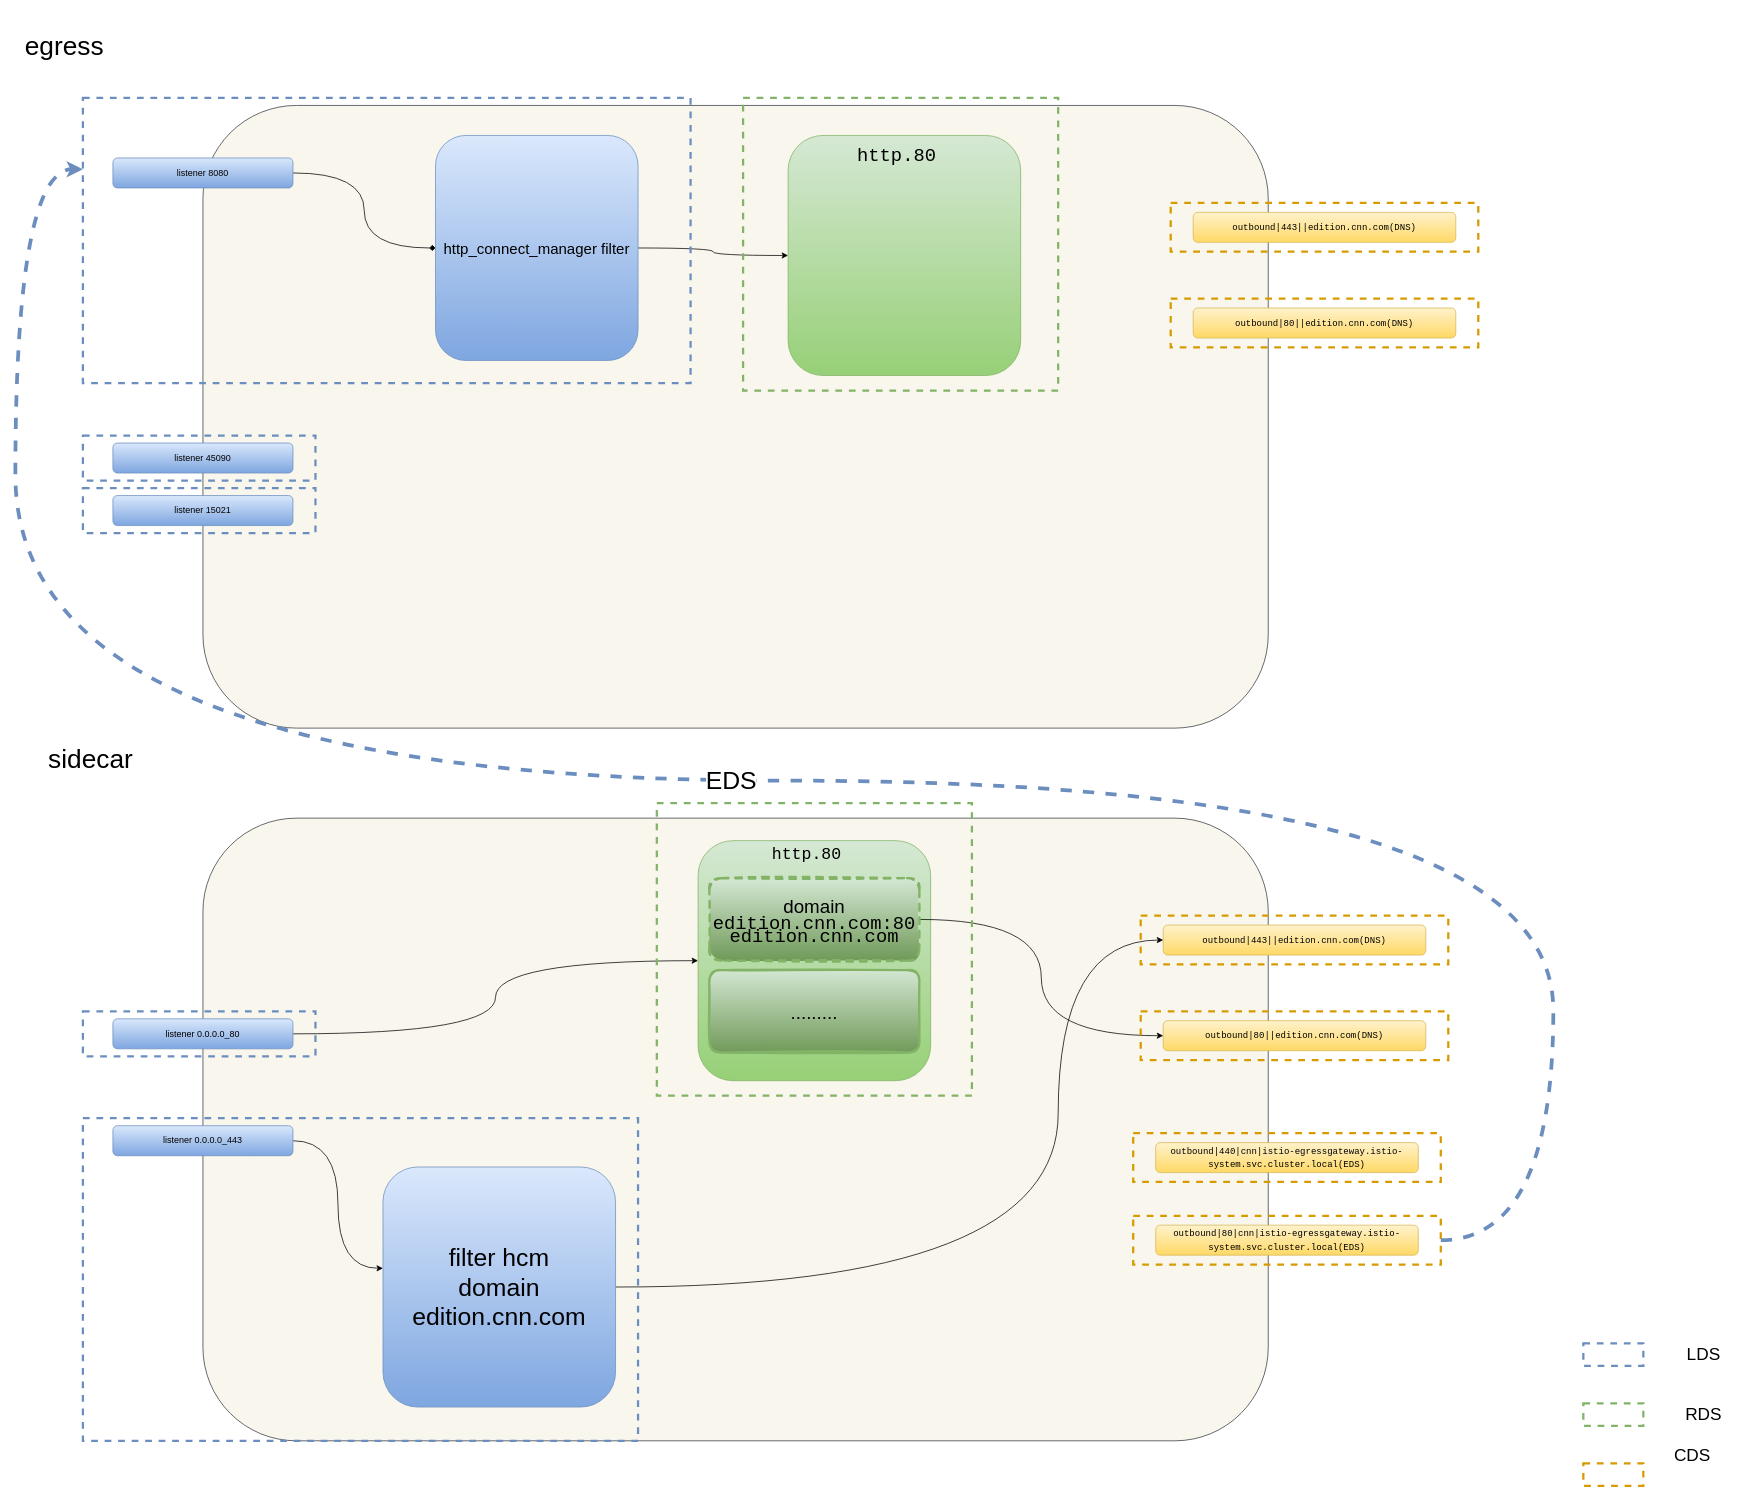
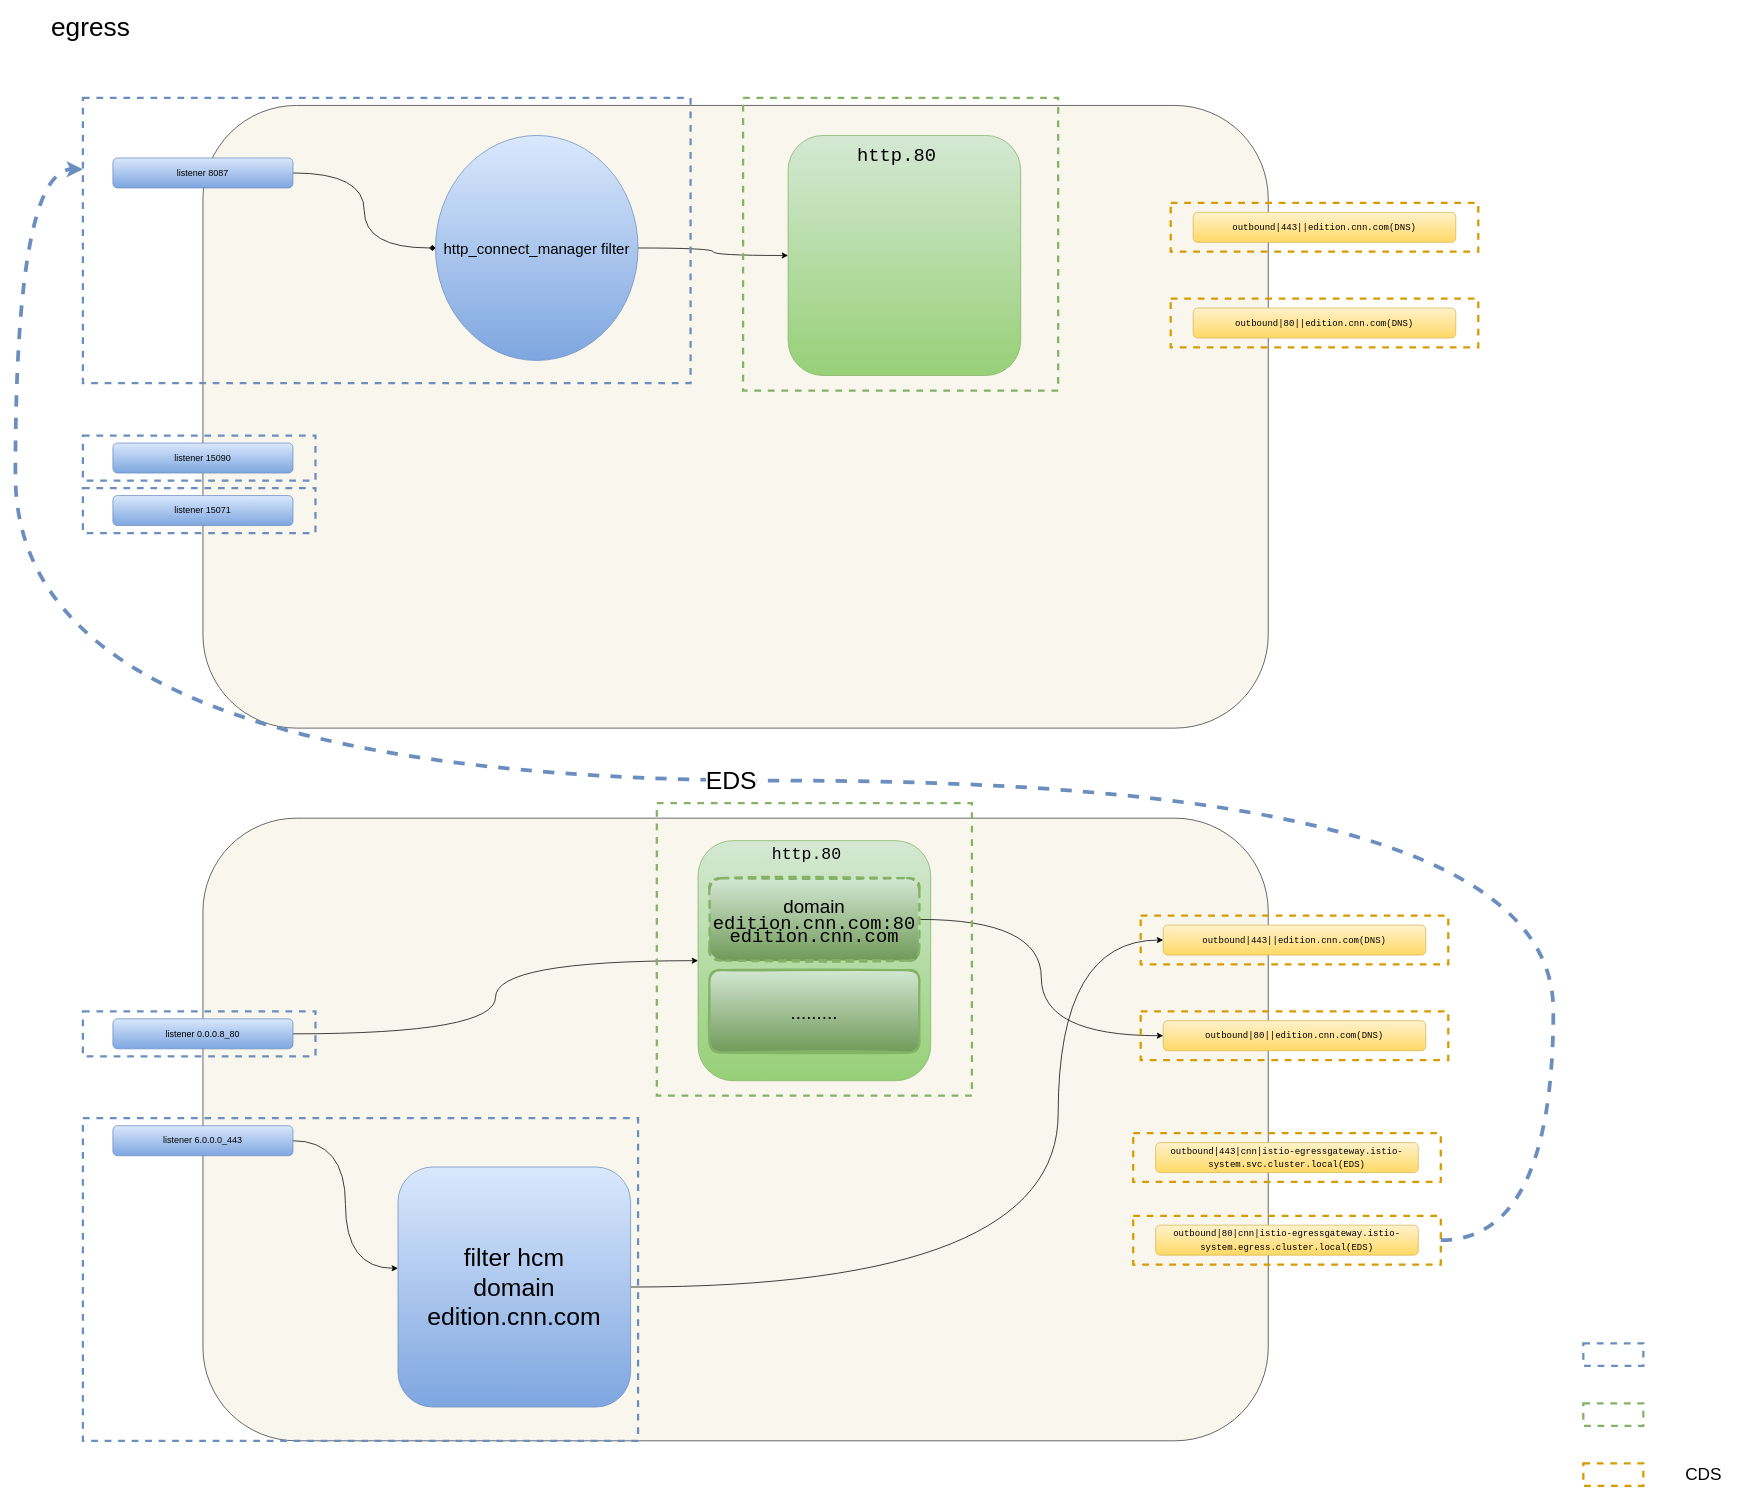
(64, 45) -> (90, 27)
(203, 173) -> (203, 173)
(537, 248) -> (537, 248)
(203, 458) -> (203, 458)
(203, 510) -> (203, 510)
(90, 758) -> none
(203, 1034) -> (203, 1034)
(203, 1140) -> (203, 1140)
(1287, 1158) -> (1287, 1158)
(1287, 1240) -> (1287, 1240)
(499, 1287) -> (514, 1287)
(1703, 1354) -> none
(1703, 1414) -> none
(1692, 1455) -> (1703, 1474)
